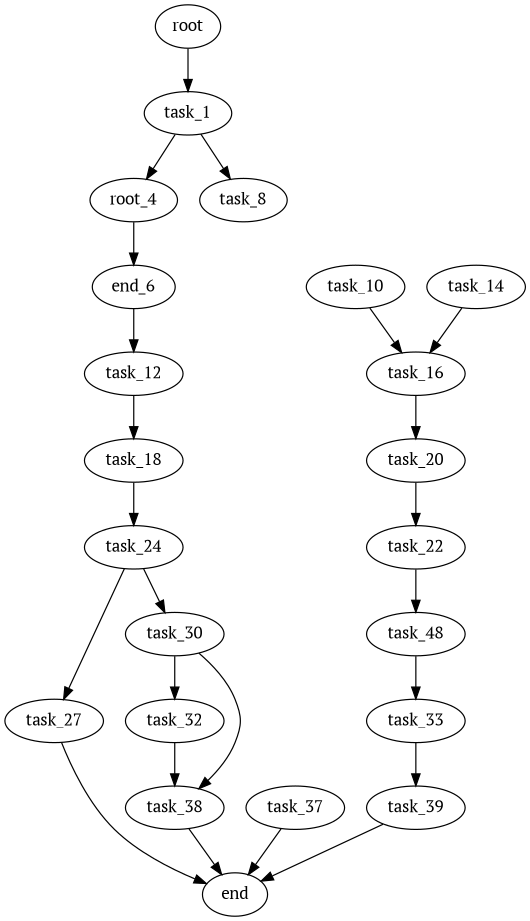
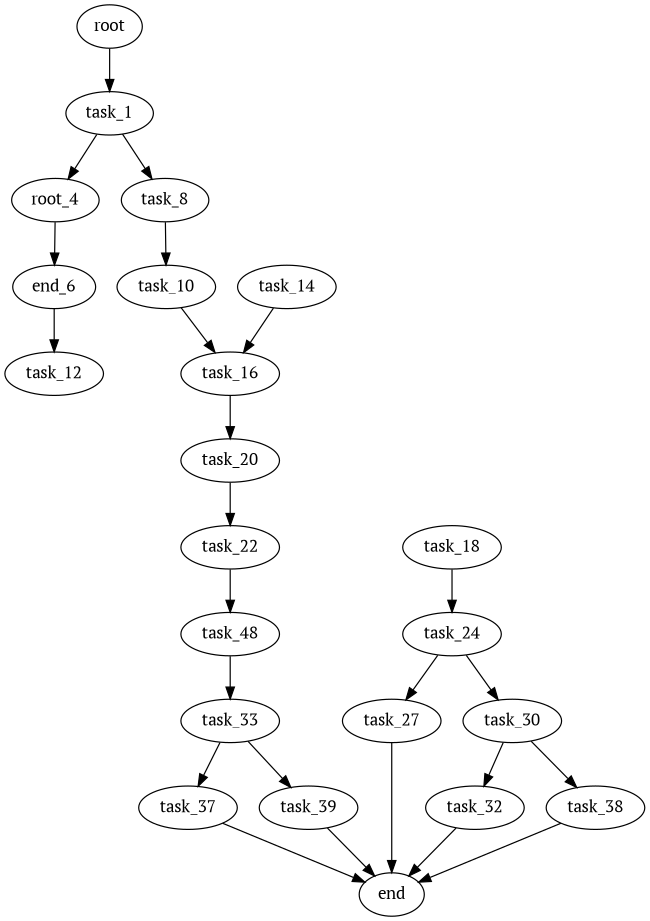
none -> (166, 238)
(134, 411) -> none
(175, 758) -> (437, 848)
none -> (212, 759)
